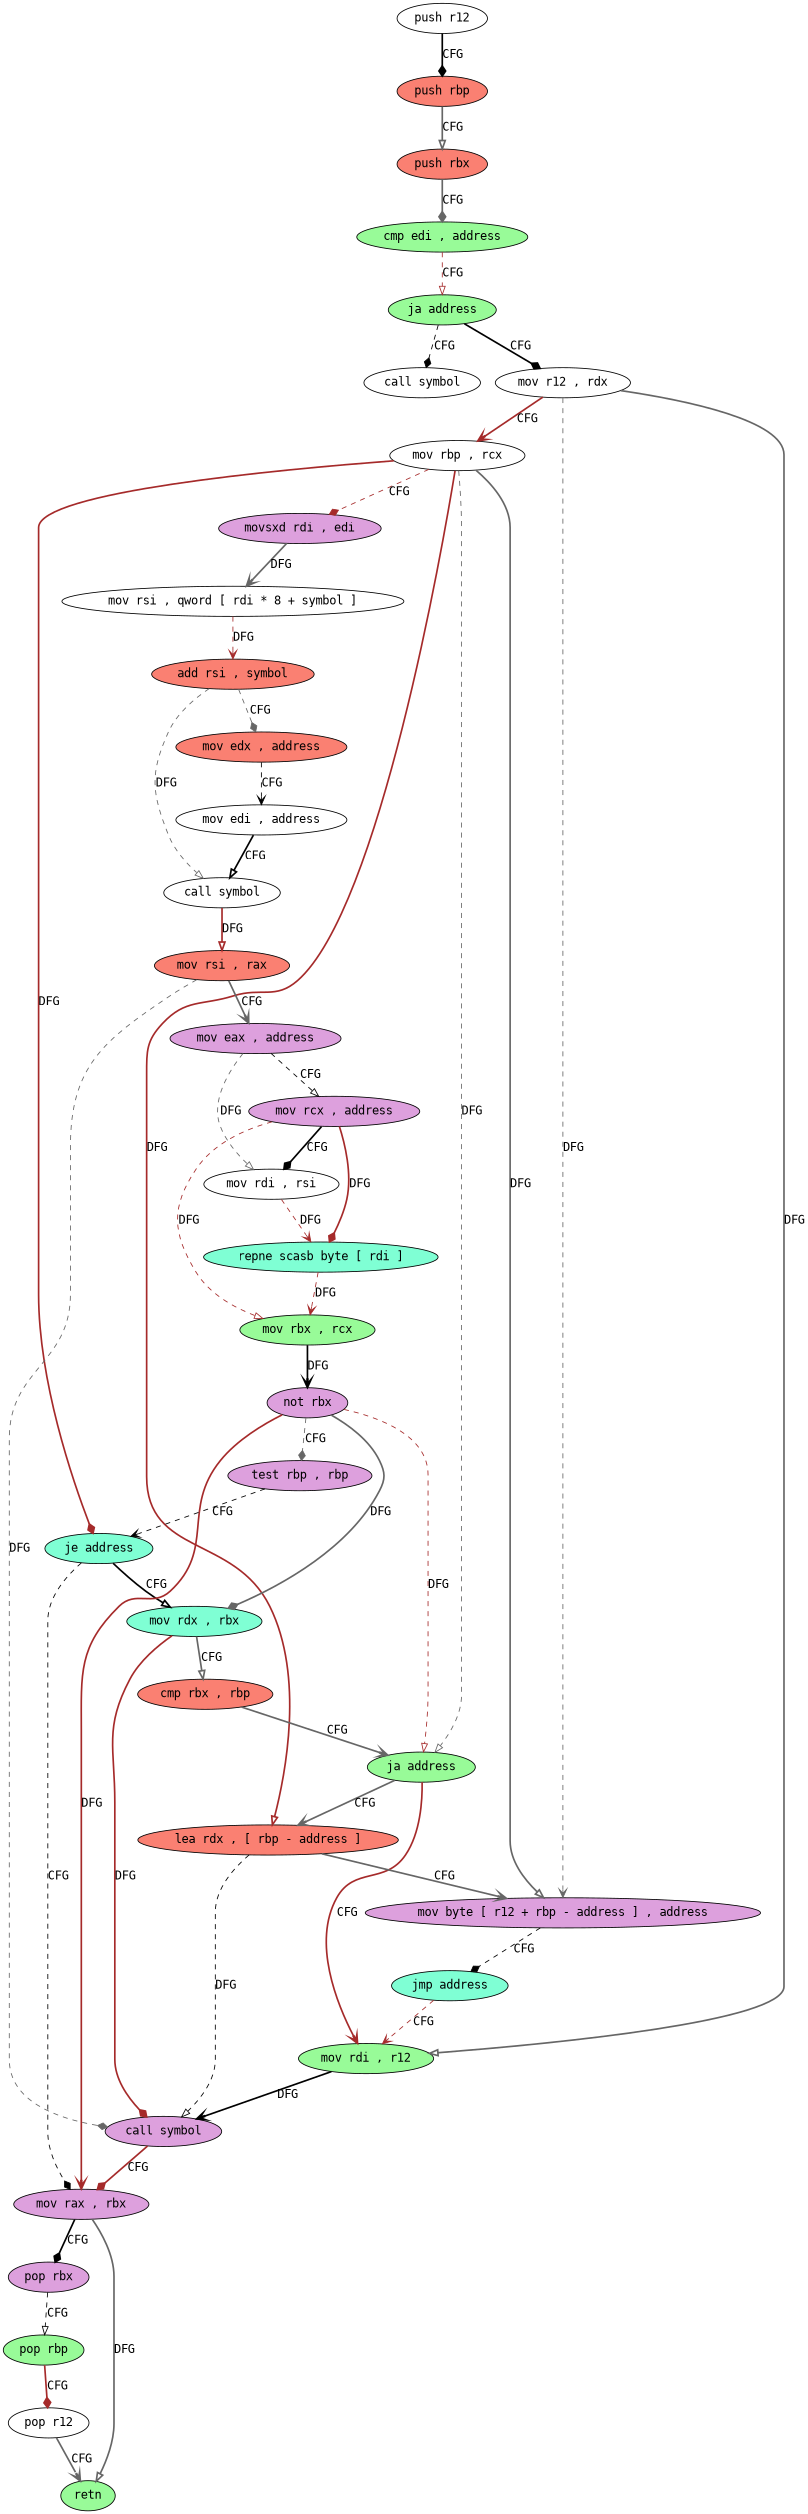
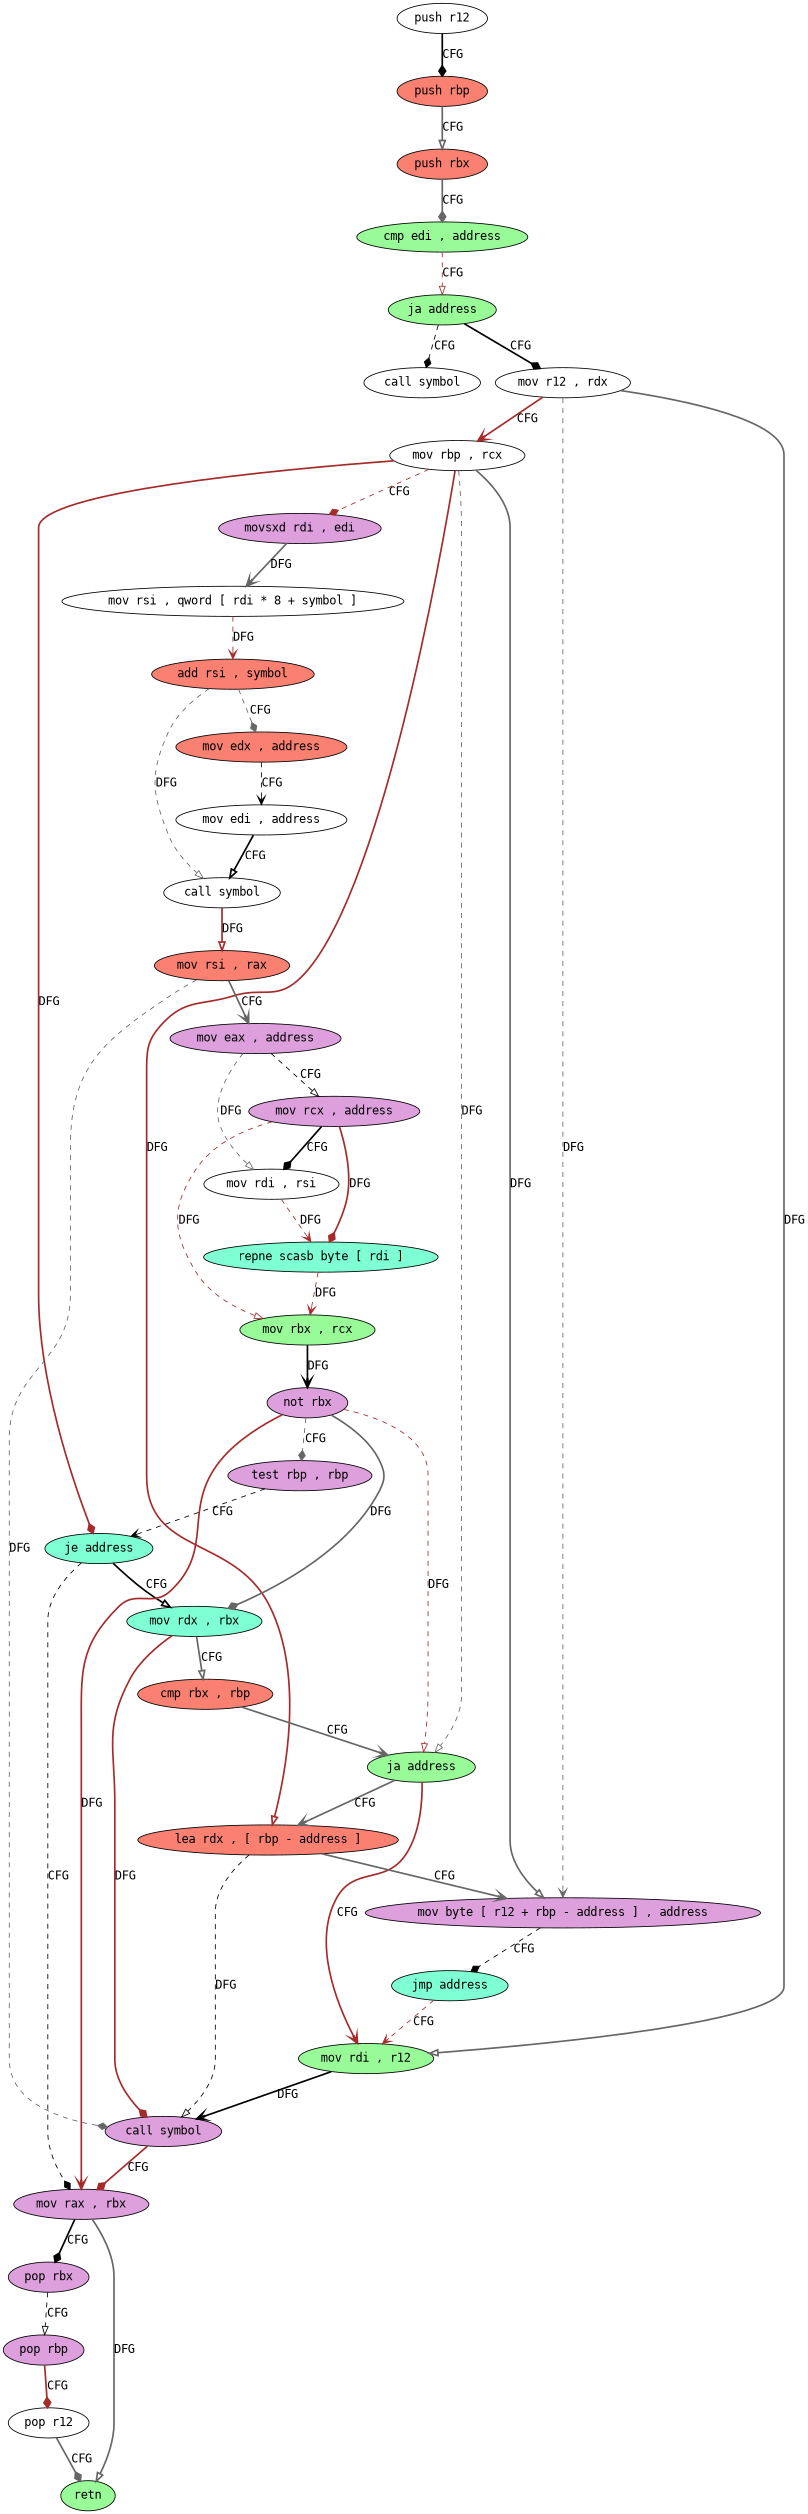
(44, 2350) -> (44, 2350)
(66, 2455) -> (66, 2455)
